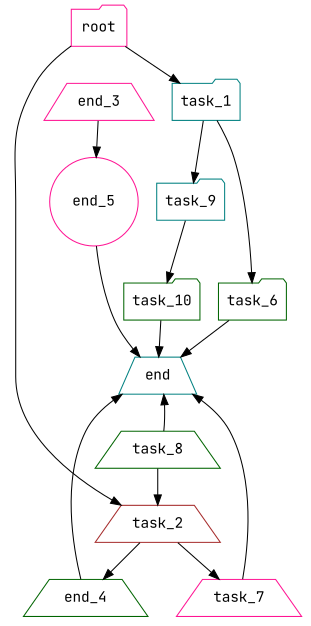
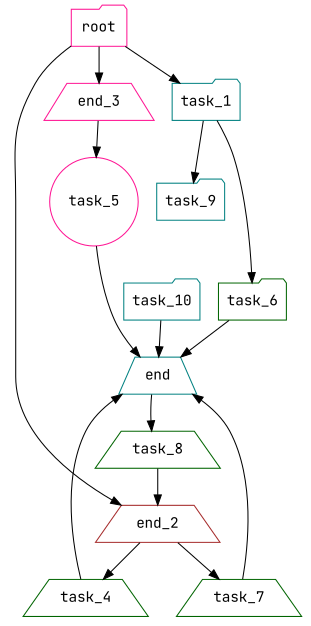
none -> (99, 60)
(94, 202) -> (94, 202)
(178, 247) -> none
(162, 302) -> (162, 302)
(165, 418) -> (151, 408)
(158, 524) -> (158, 524)
(86, 598) -> (86, 598)
(239, 598) -> (239, 598)
